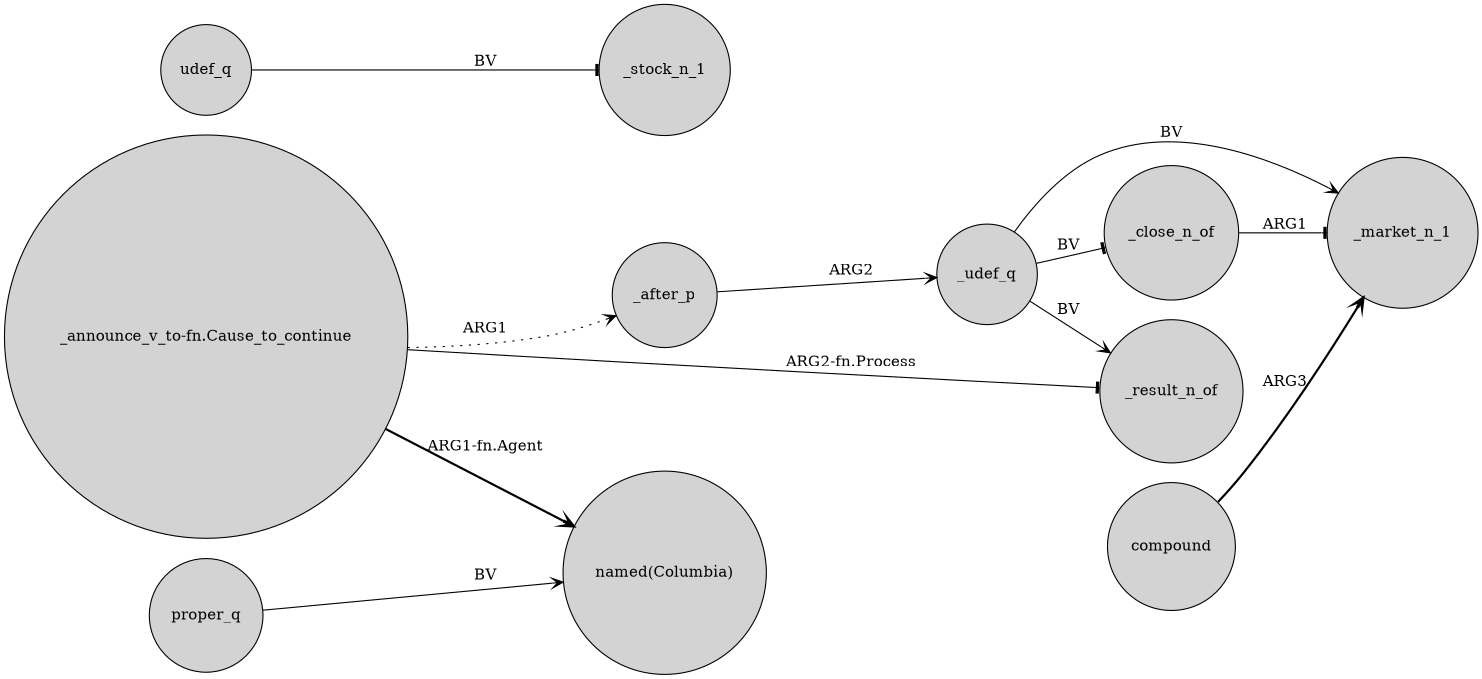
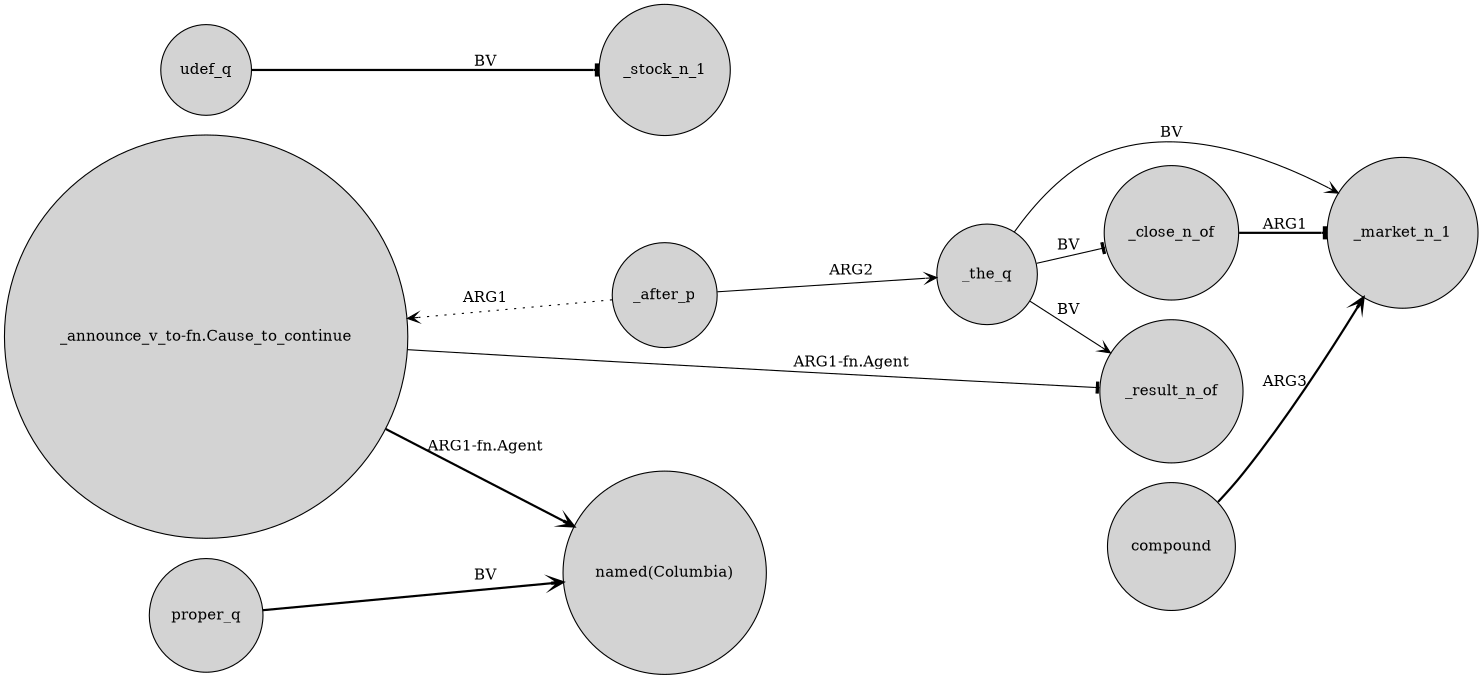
(423, 70) -> (423, 70)
(1280, 233) -> (1280, 233)
(987, 274) -> (987, 274)
(508, 342) -> (515, 309)
(852, 362) -> (852, 362)
(407, 597) -> (407, 597)
